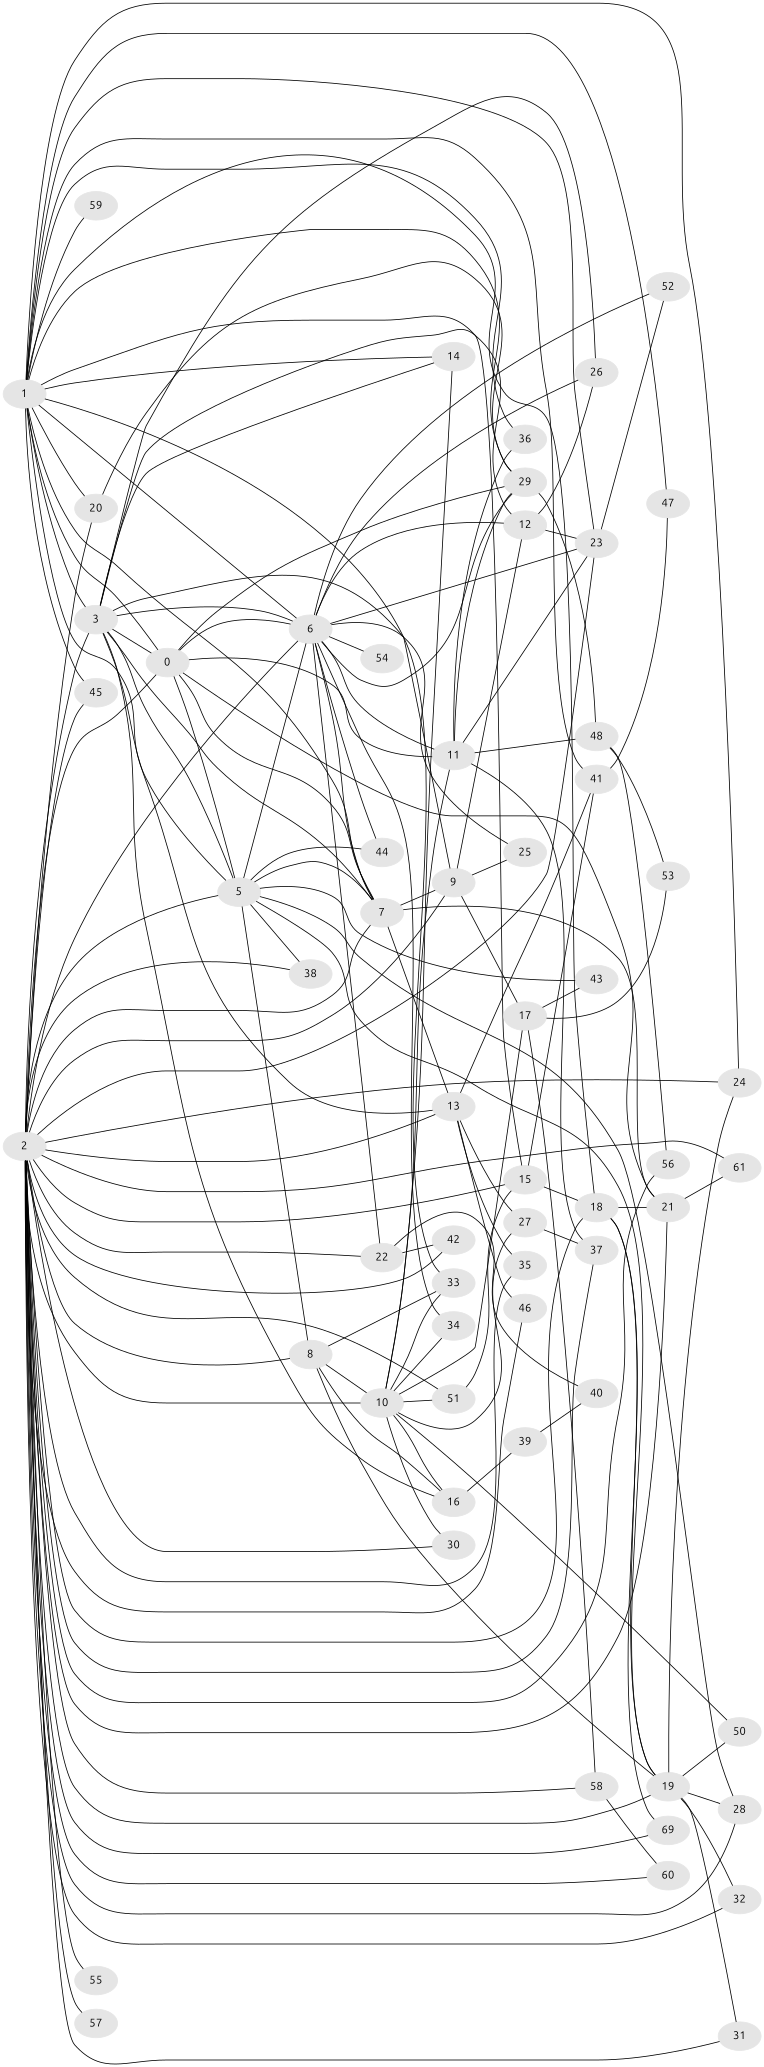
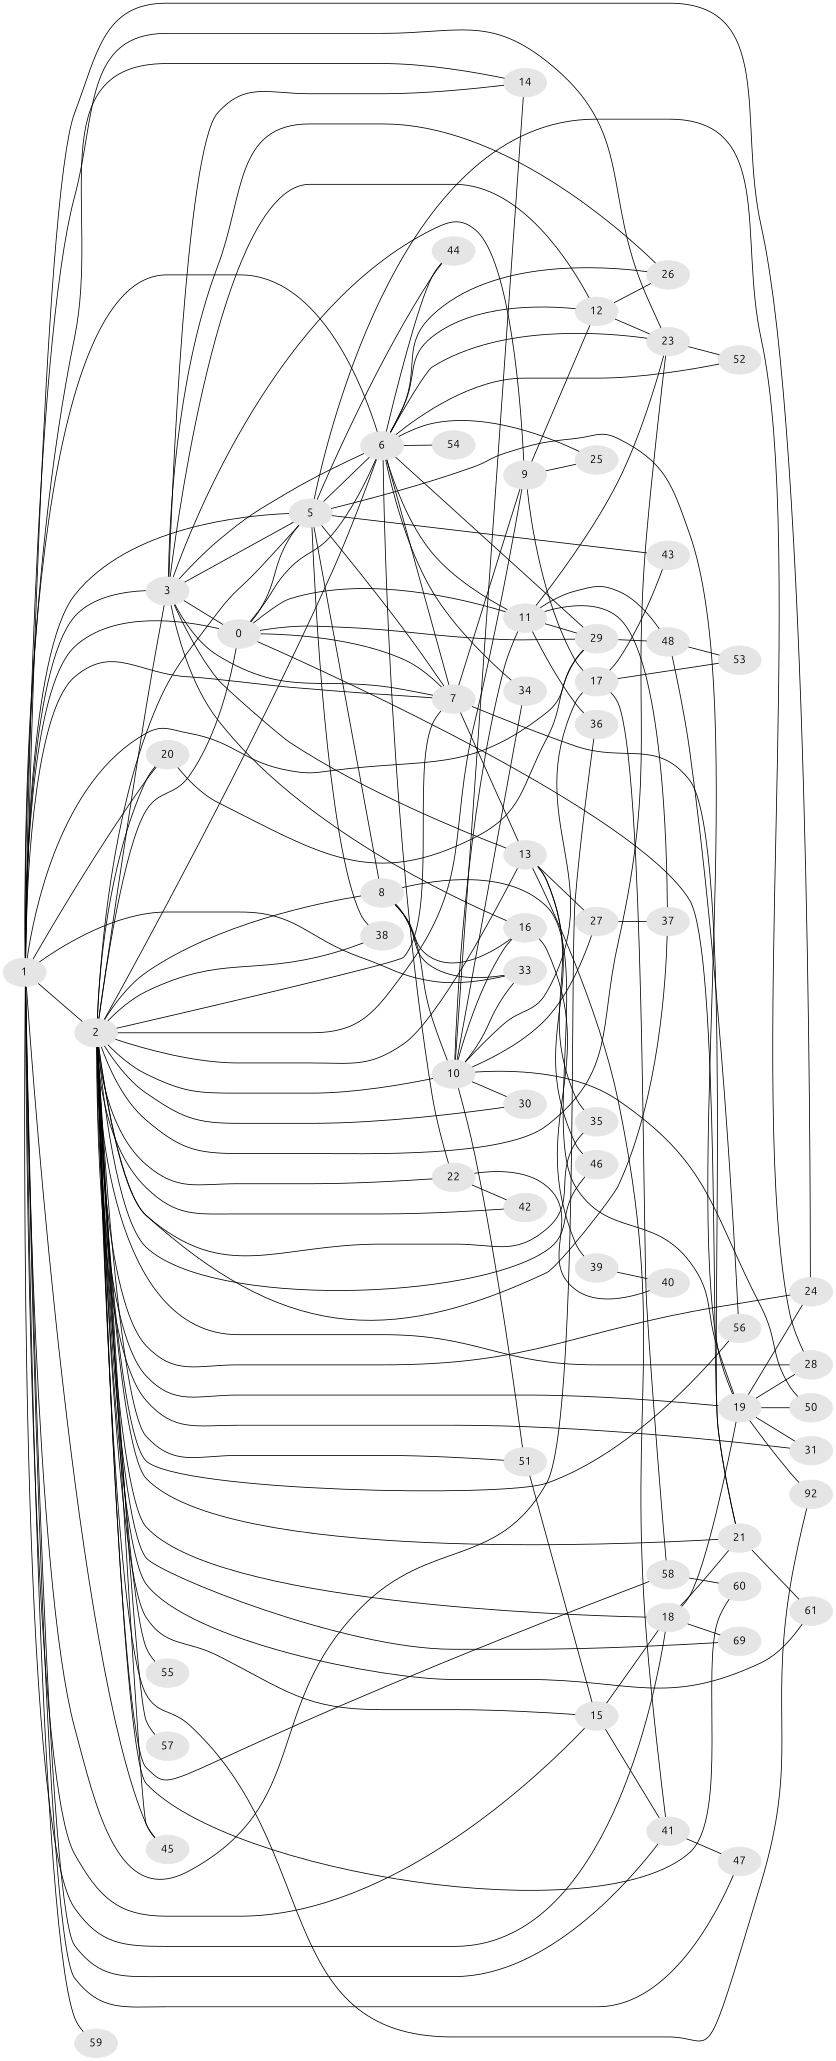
none -> (60, 1003)
(740, 1900) -> (811, 1494)
